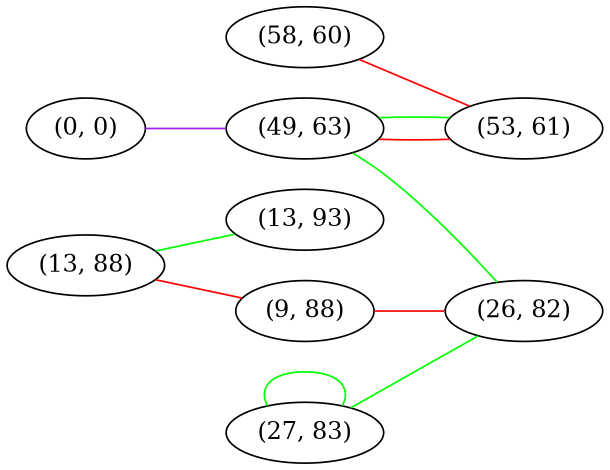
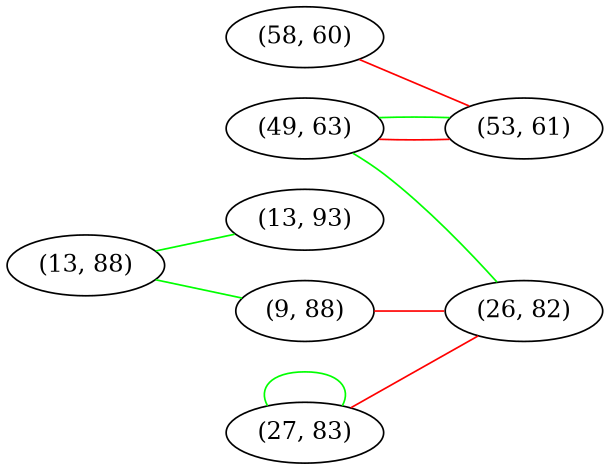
(86, 128) -> none
(199, 289) -> (199, 289)
(414, 372) -> (414, 372)
